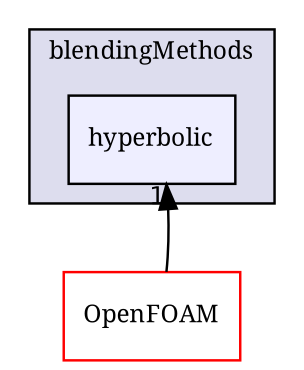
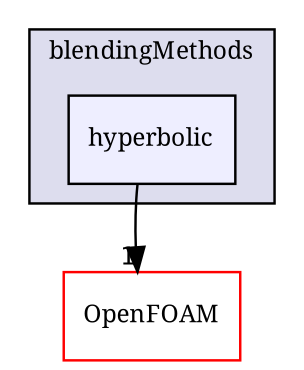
(168, 241) -> (136, 219)
